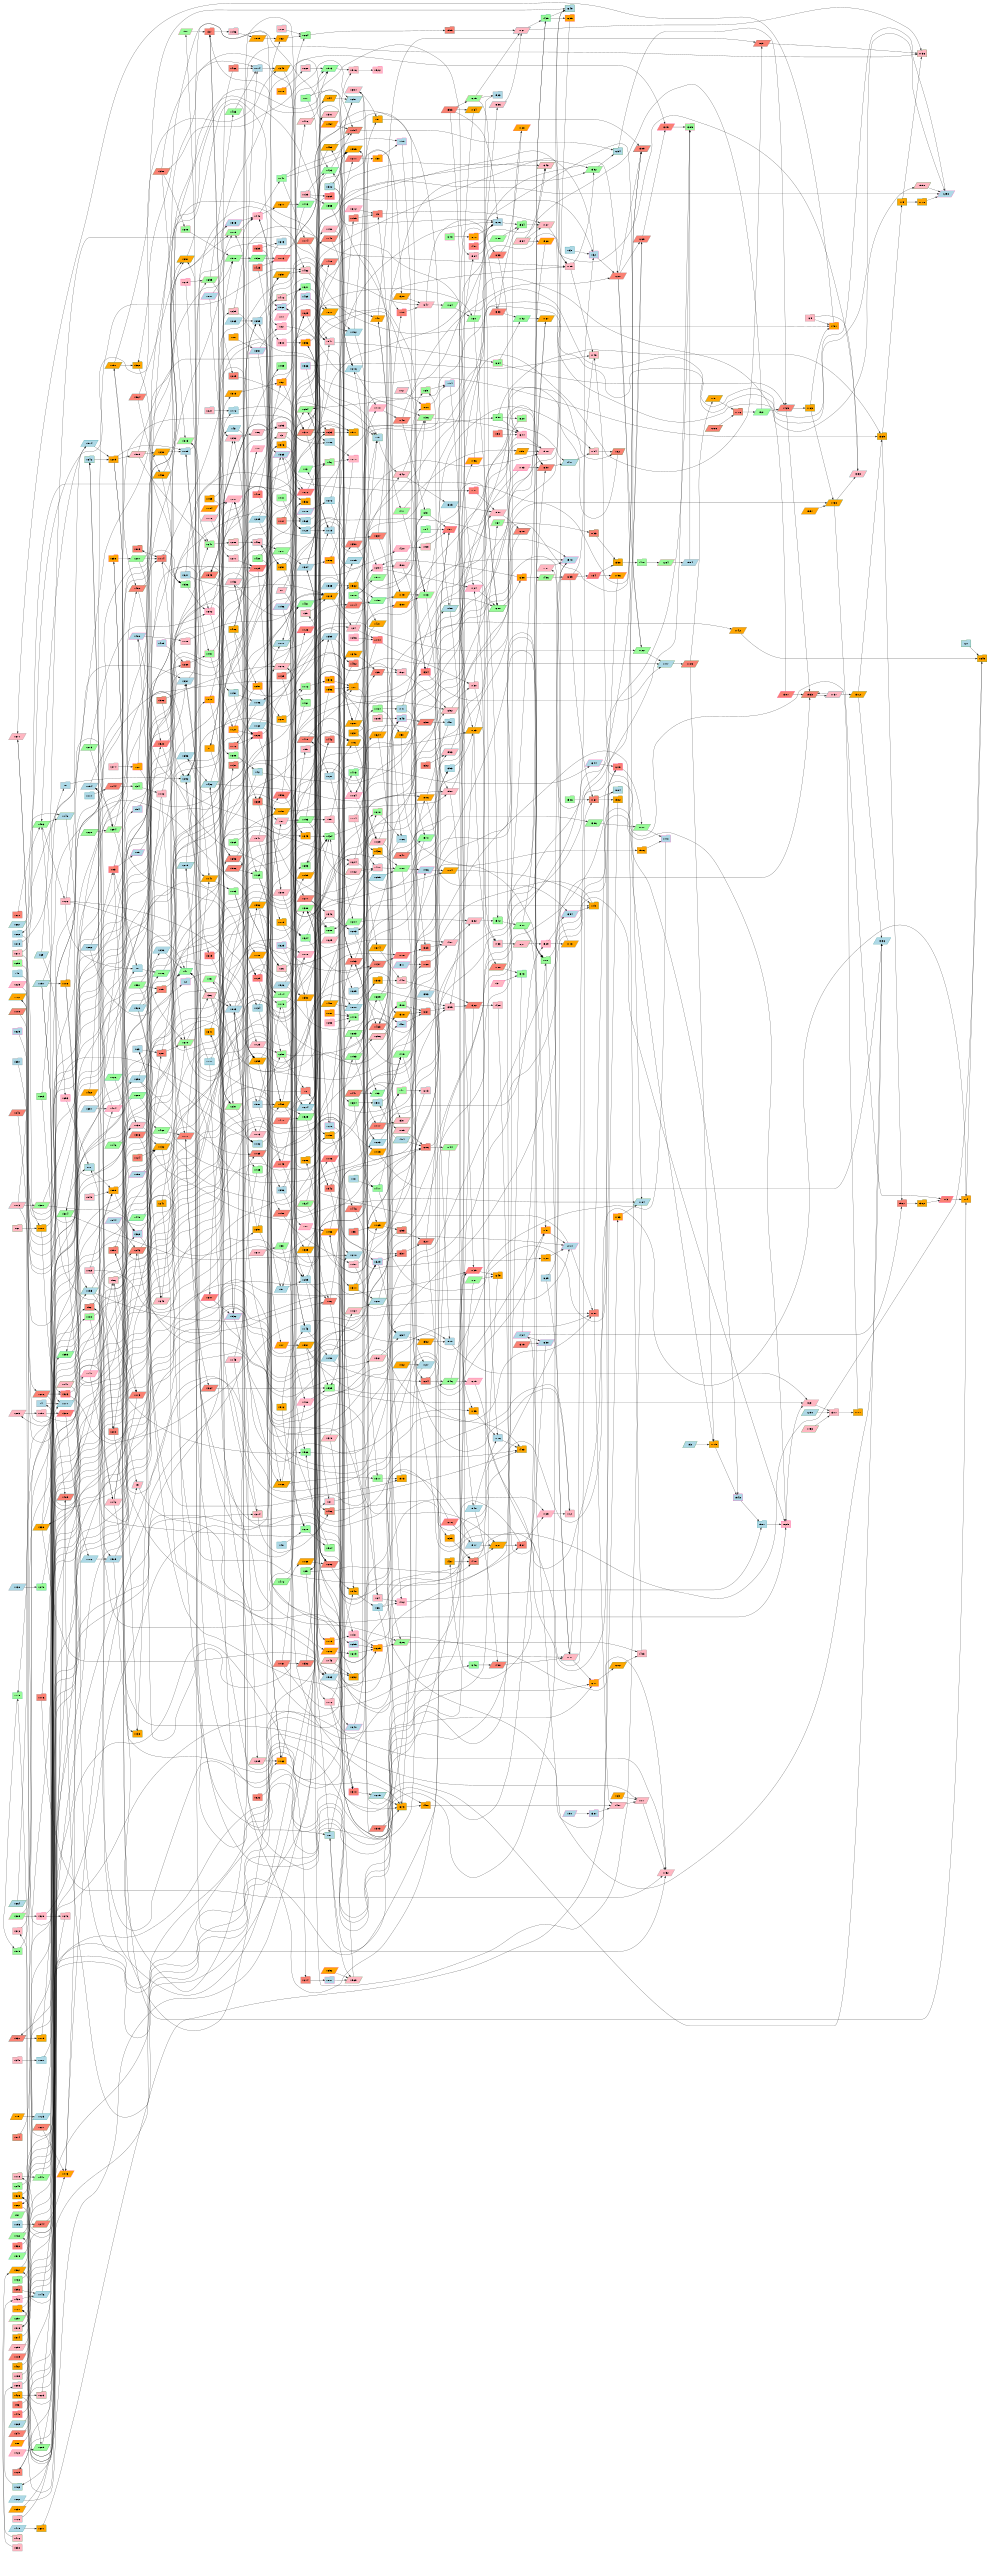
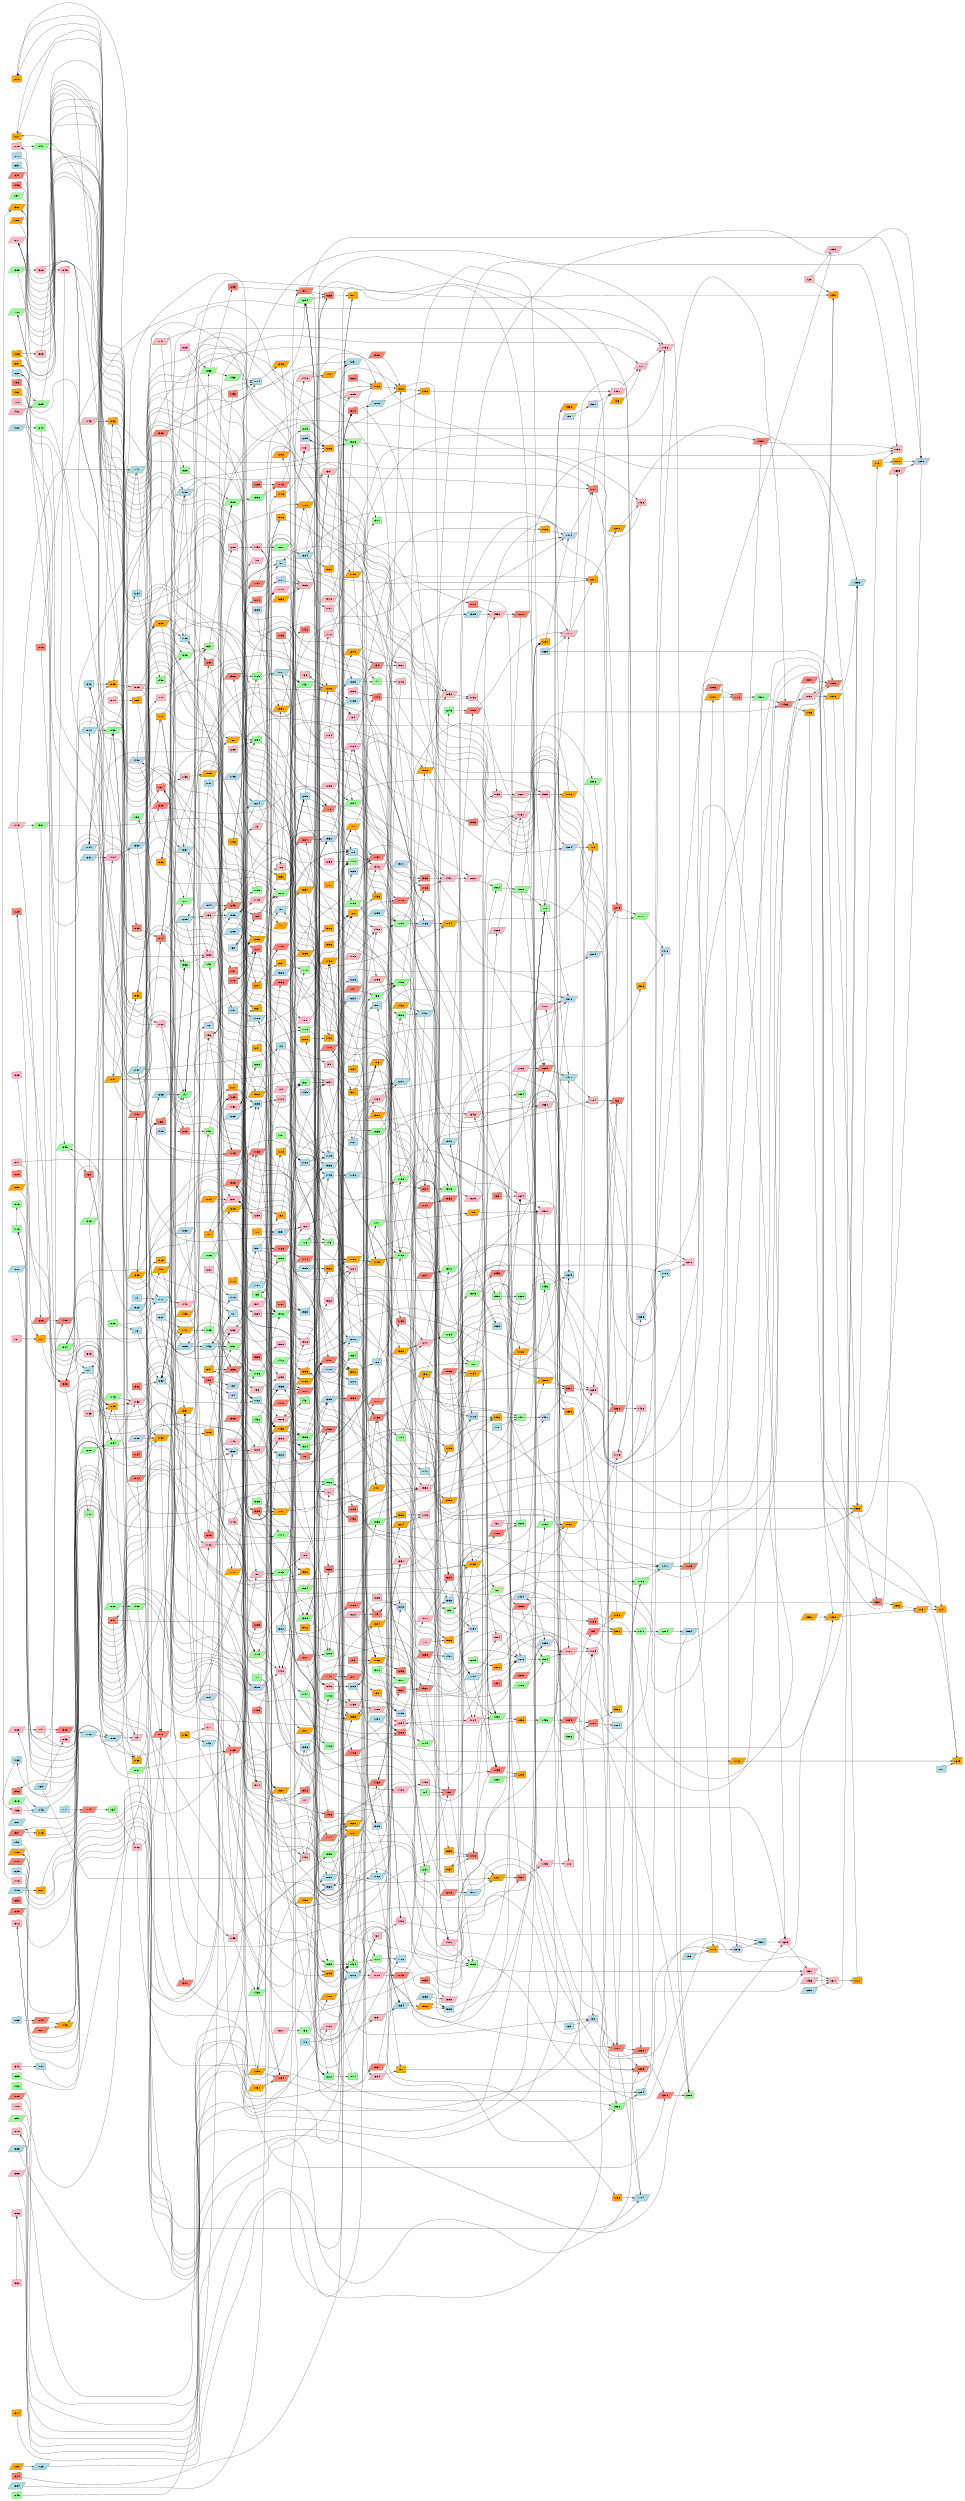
(339, 111) -> none
(151, 174) -> (156, 1763)
(541, 197) -> (508, 1110)
(306, 204) -> (329, 1746)
(449, 366) -> (631, 1387)
(522, 418) -> (521, 1296)
(845, 489) -> none
(210, 518) -> (233, 1522)
(798, 550) -> (797, 701)
(150, 559) -> (169, 926)
(354, 595) -> (377, 1670)
(378, 601) -> (353, 1259)
(17, 985) -> (17, 1075)
(194, 1026) -> (293, 867)
(258, 1045) -> none
(946, 1199) -> (921, 1610)
(137, 1218) -> none
none -> (340, 1286)
(205, 1309) -> (305, 1643)
(334, 1366) -> (347, 2034)
(394, 1372) -> (506, 1417)
(584, 1389) -> (499, 569)
(386, 1479) -> none
none -> (103, 1649)
